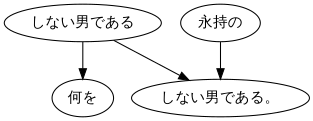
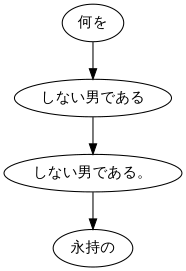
(83, 55) -> (93, 55)
(220, 55) -> (93, 206)
